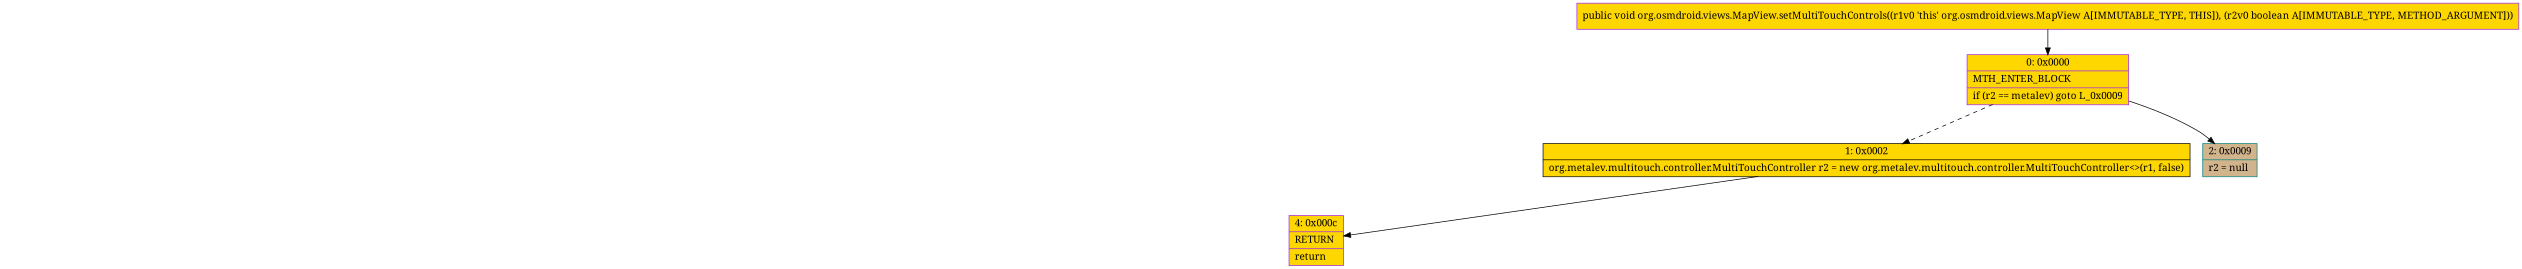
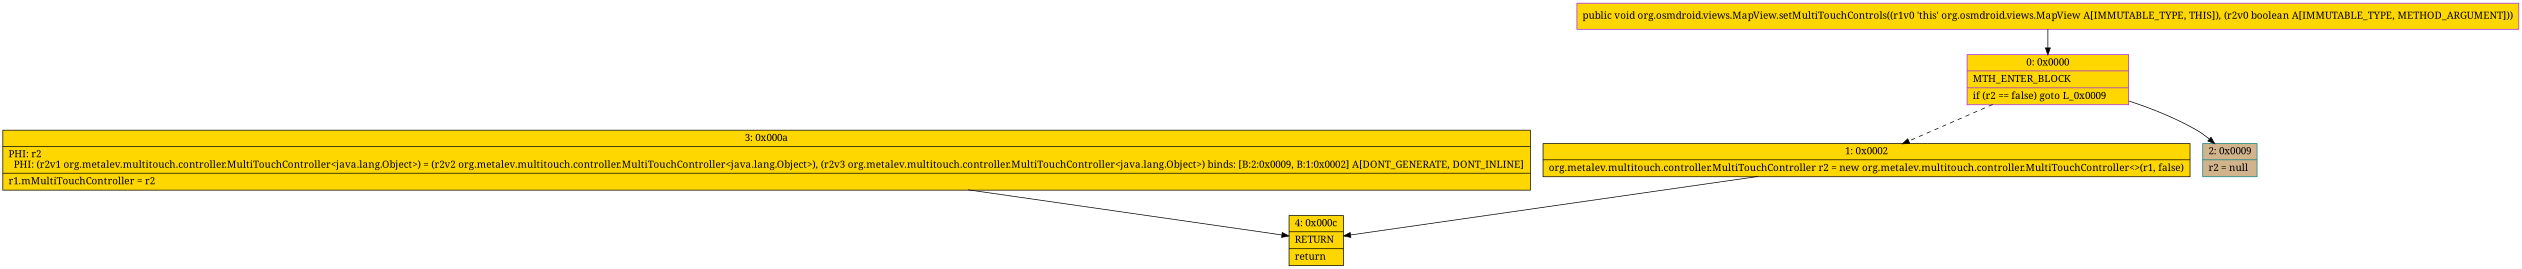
(2048, 96) -> (2040, 96)
none -> (767, 160)
(1316, 241) -> (1316, 241)
